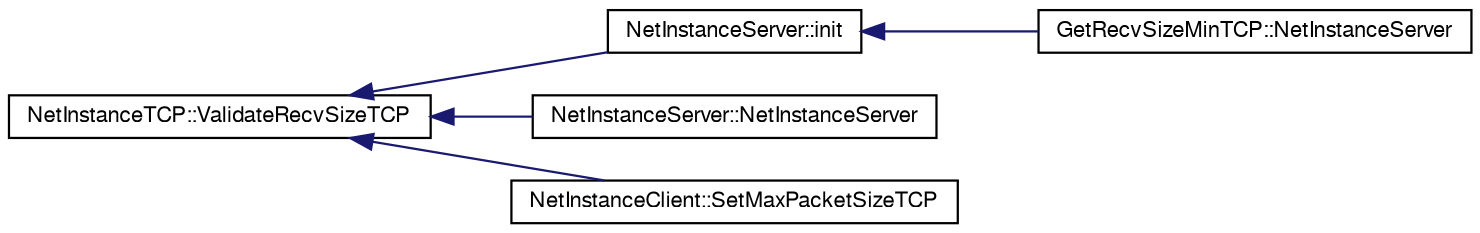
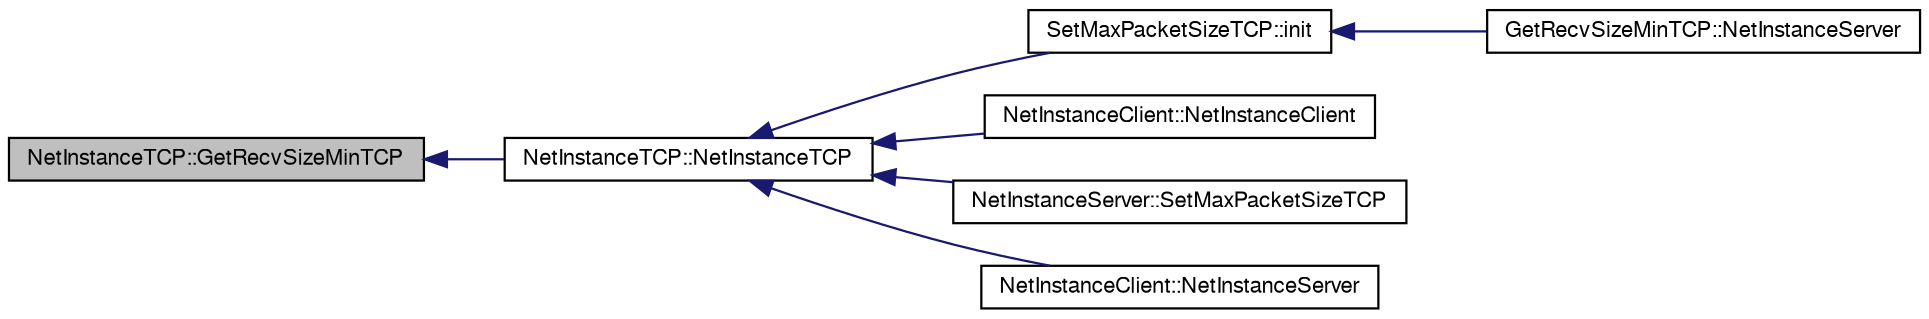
(735, 31) -> (1180, 31)
(220, 117) -> (689, 159)
(735, 117) -> (1180, 202)
none -> (1180, 117)
none -> (216, 159)
(735, 202) -> (1180, 287)
